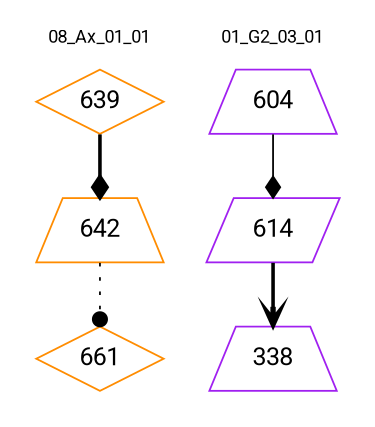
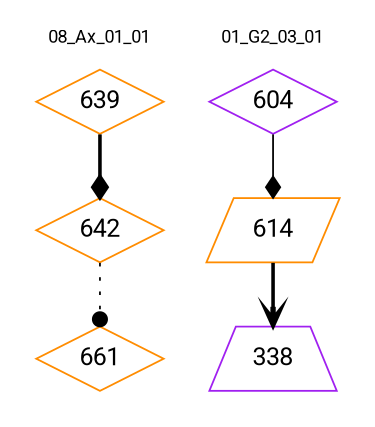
(273, 102) -> (273, 102)
(100, 230) -> (100, 230)
(273, 230) -> (273, 230)
